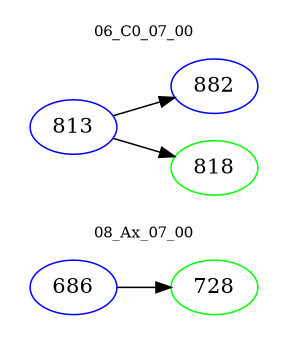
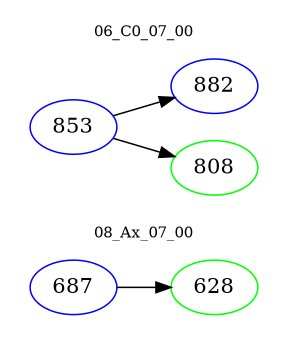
(74, 127) -> (74, 127)
(214, 168) -> (214, 168)
(74, 287) -> (74, 287)
(214, 287) -> (214, 287)
